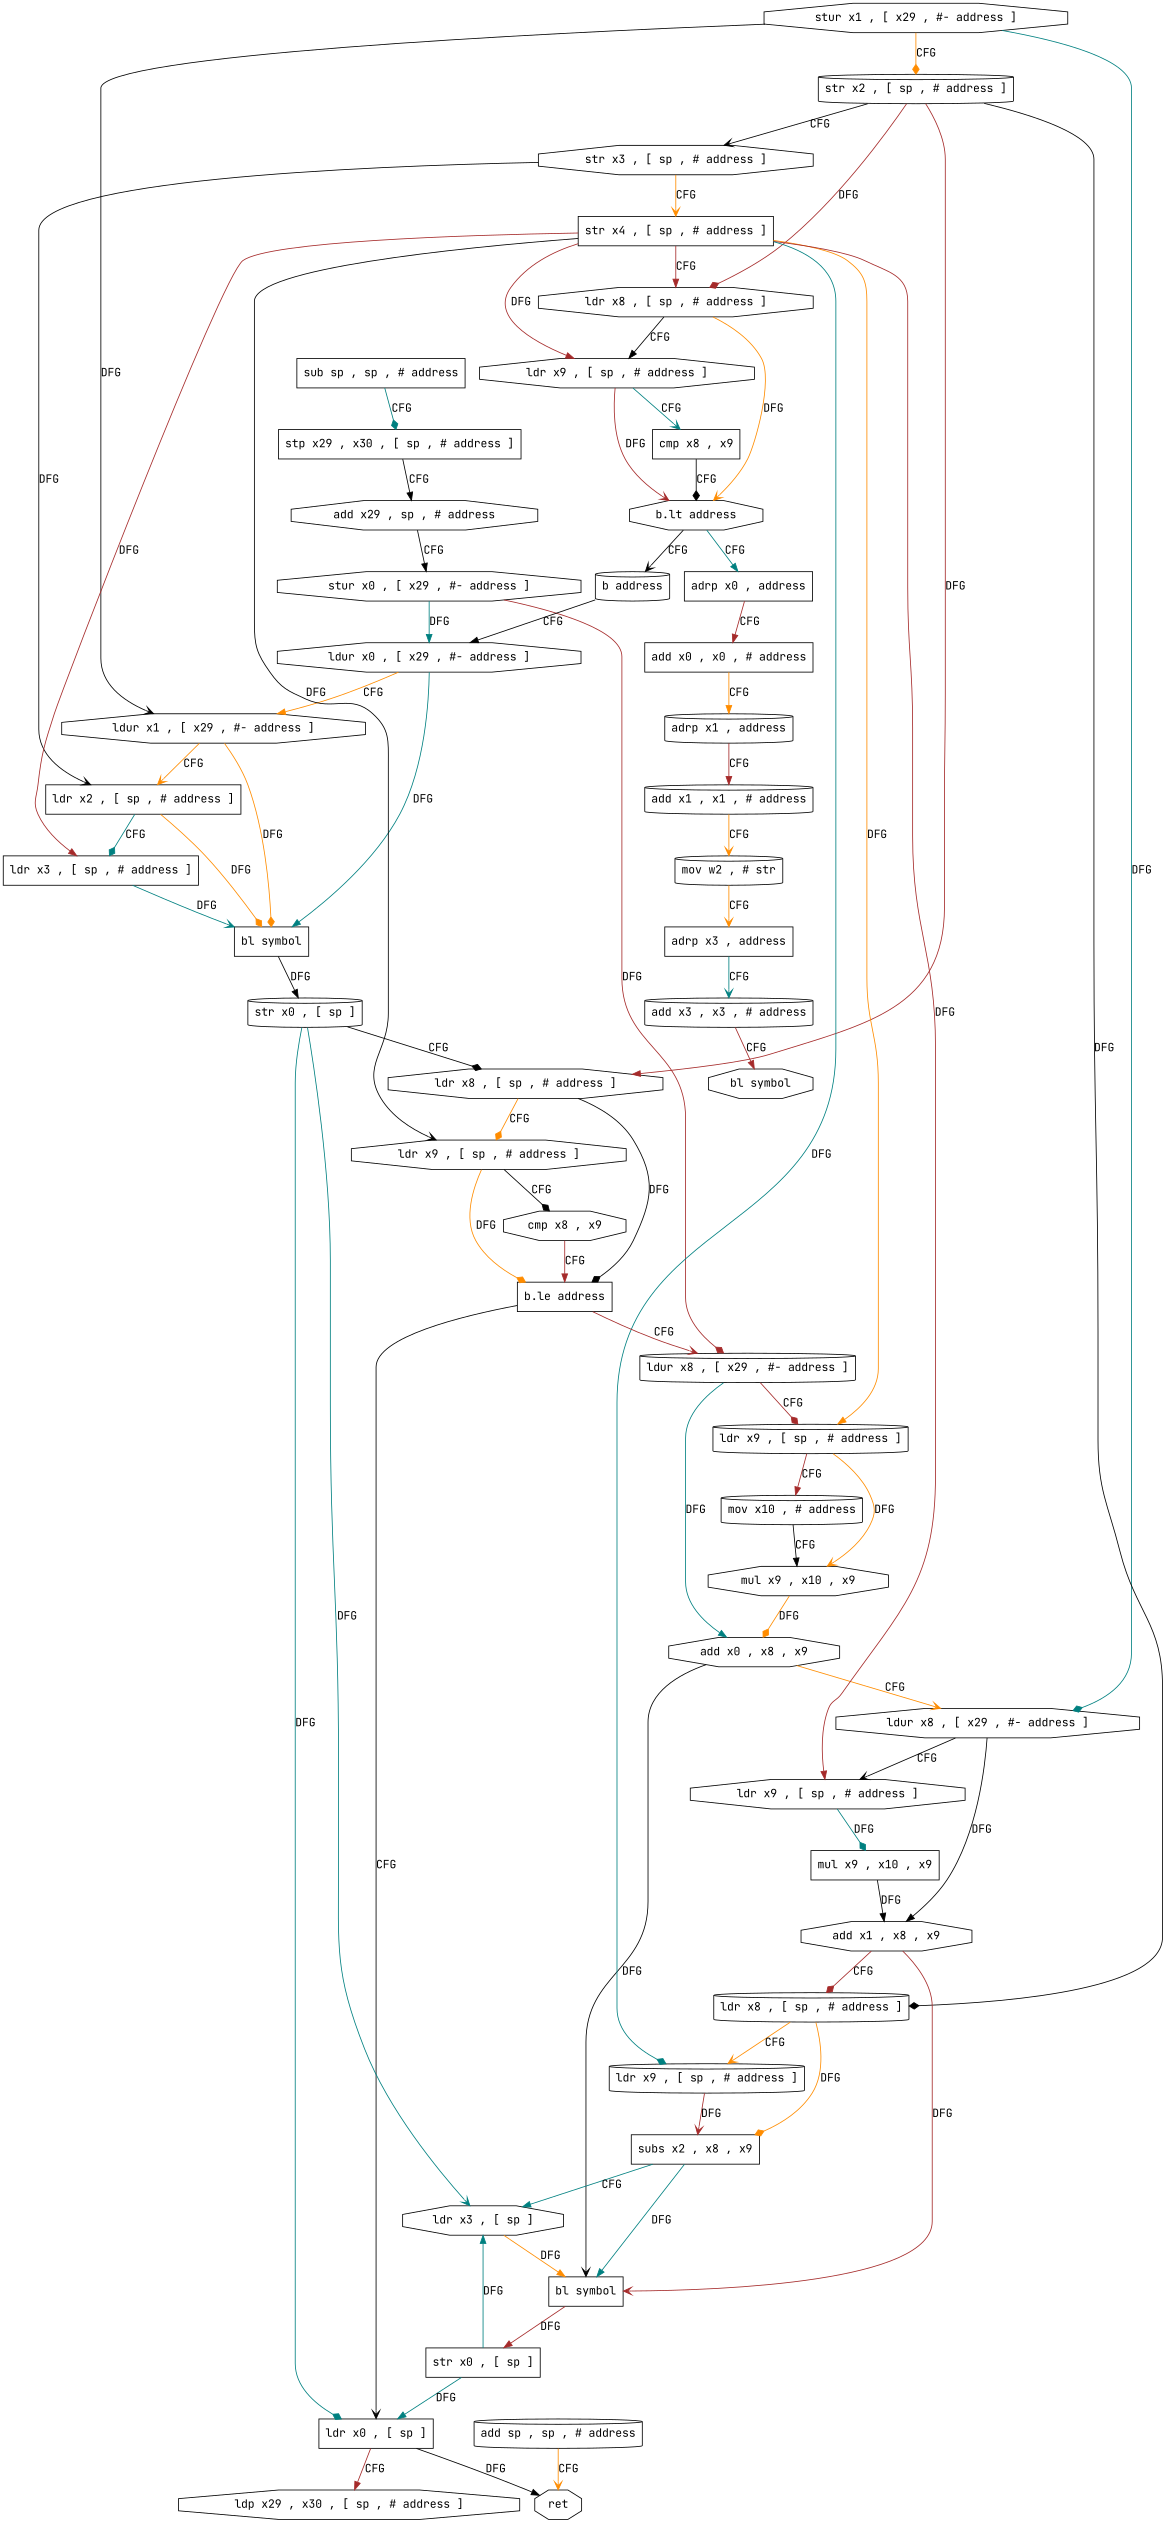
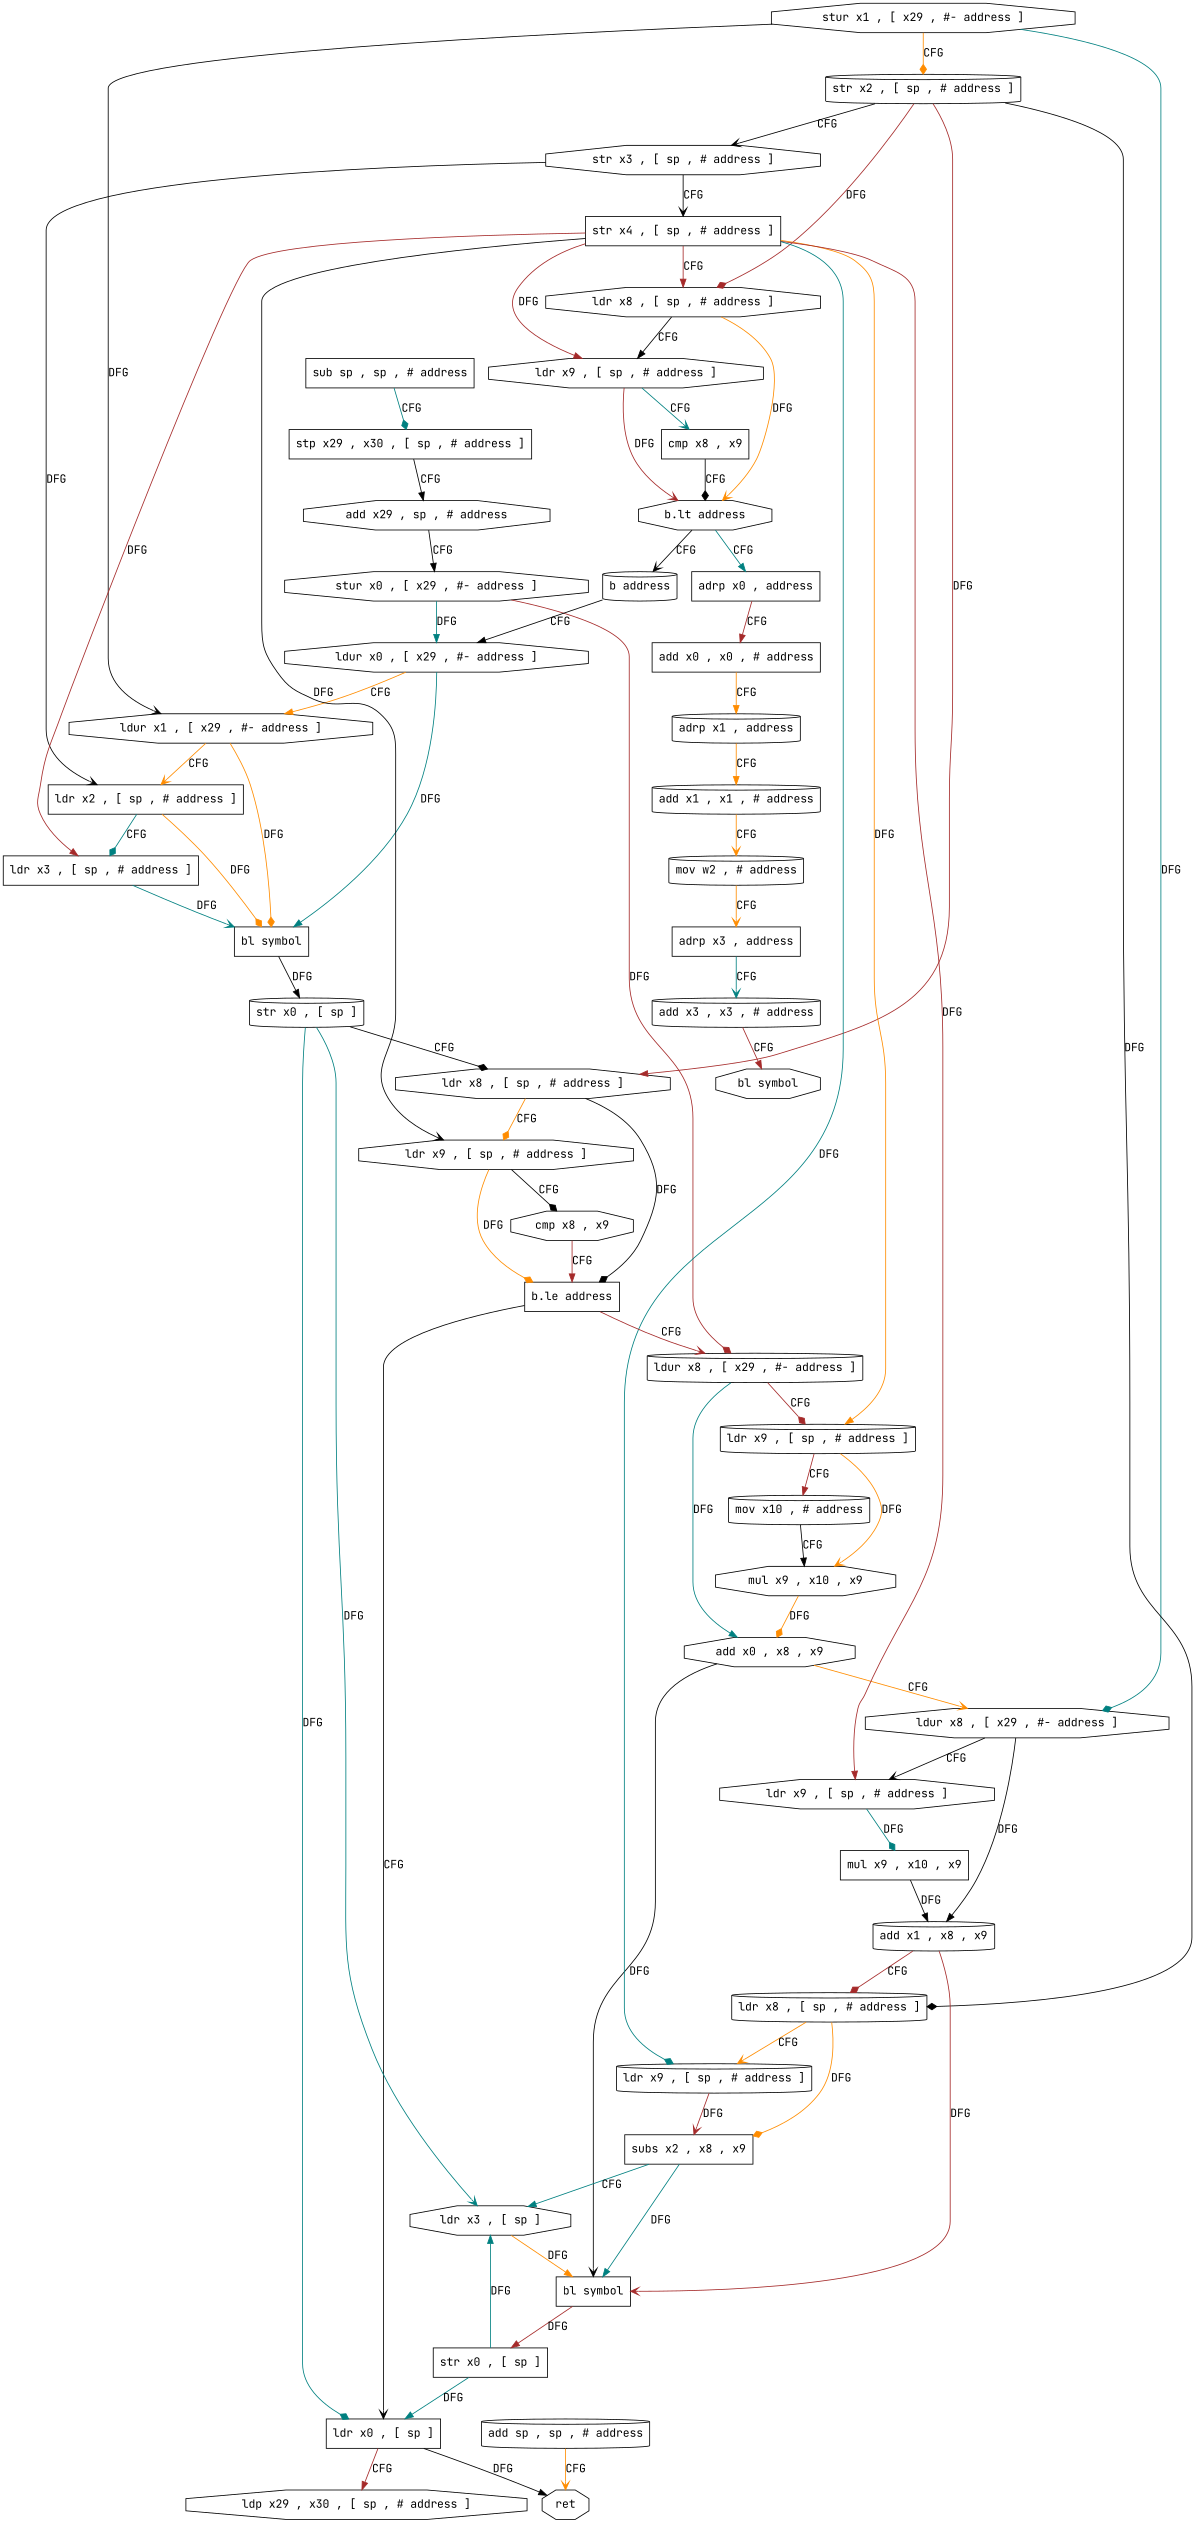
(676, 192) -> (683, 192)
(729, 760) -> (736, 760)
(729, 871) -> (736, 871)
(886, 1936) -> (934, 1936)
